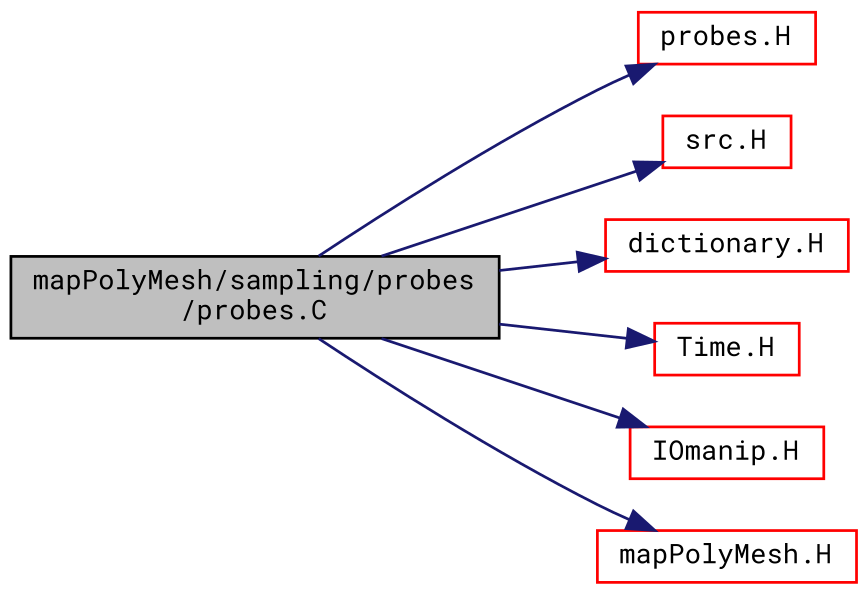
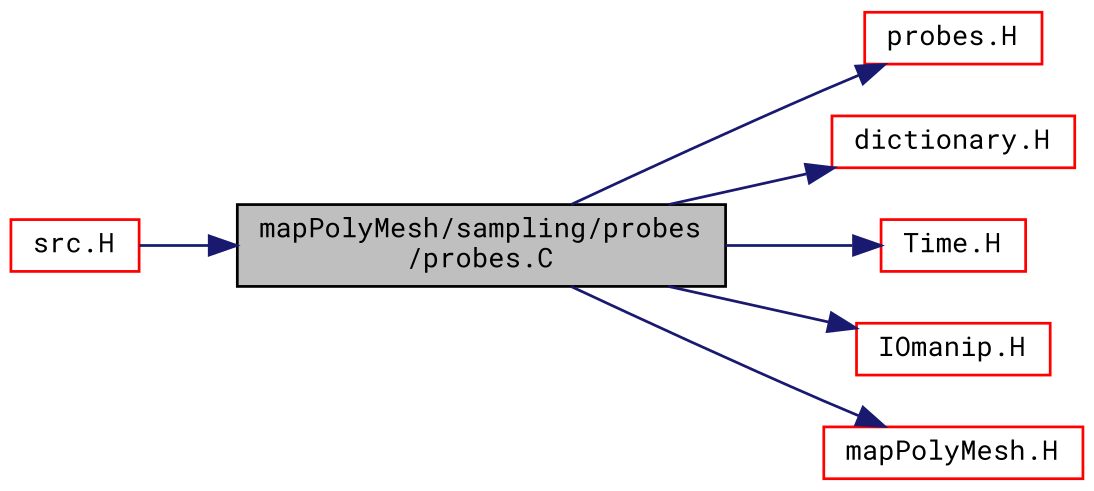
(509, 214) -> (174, 246)
